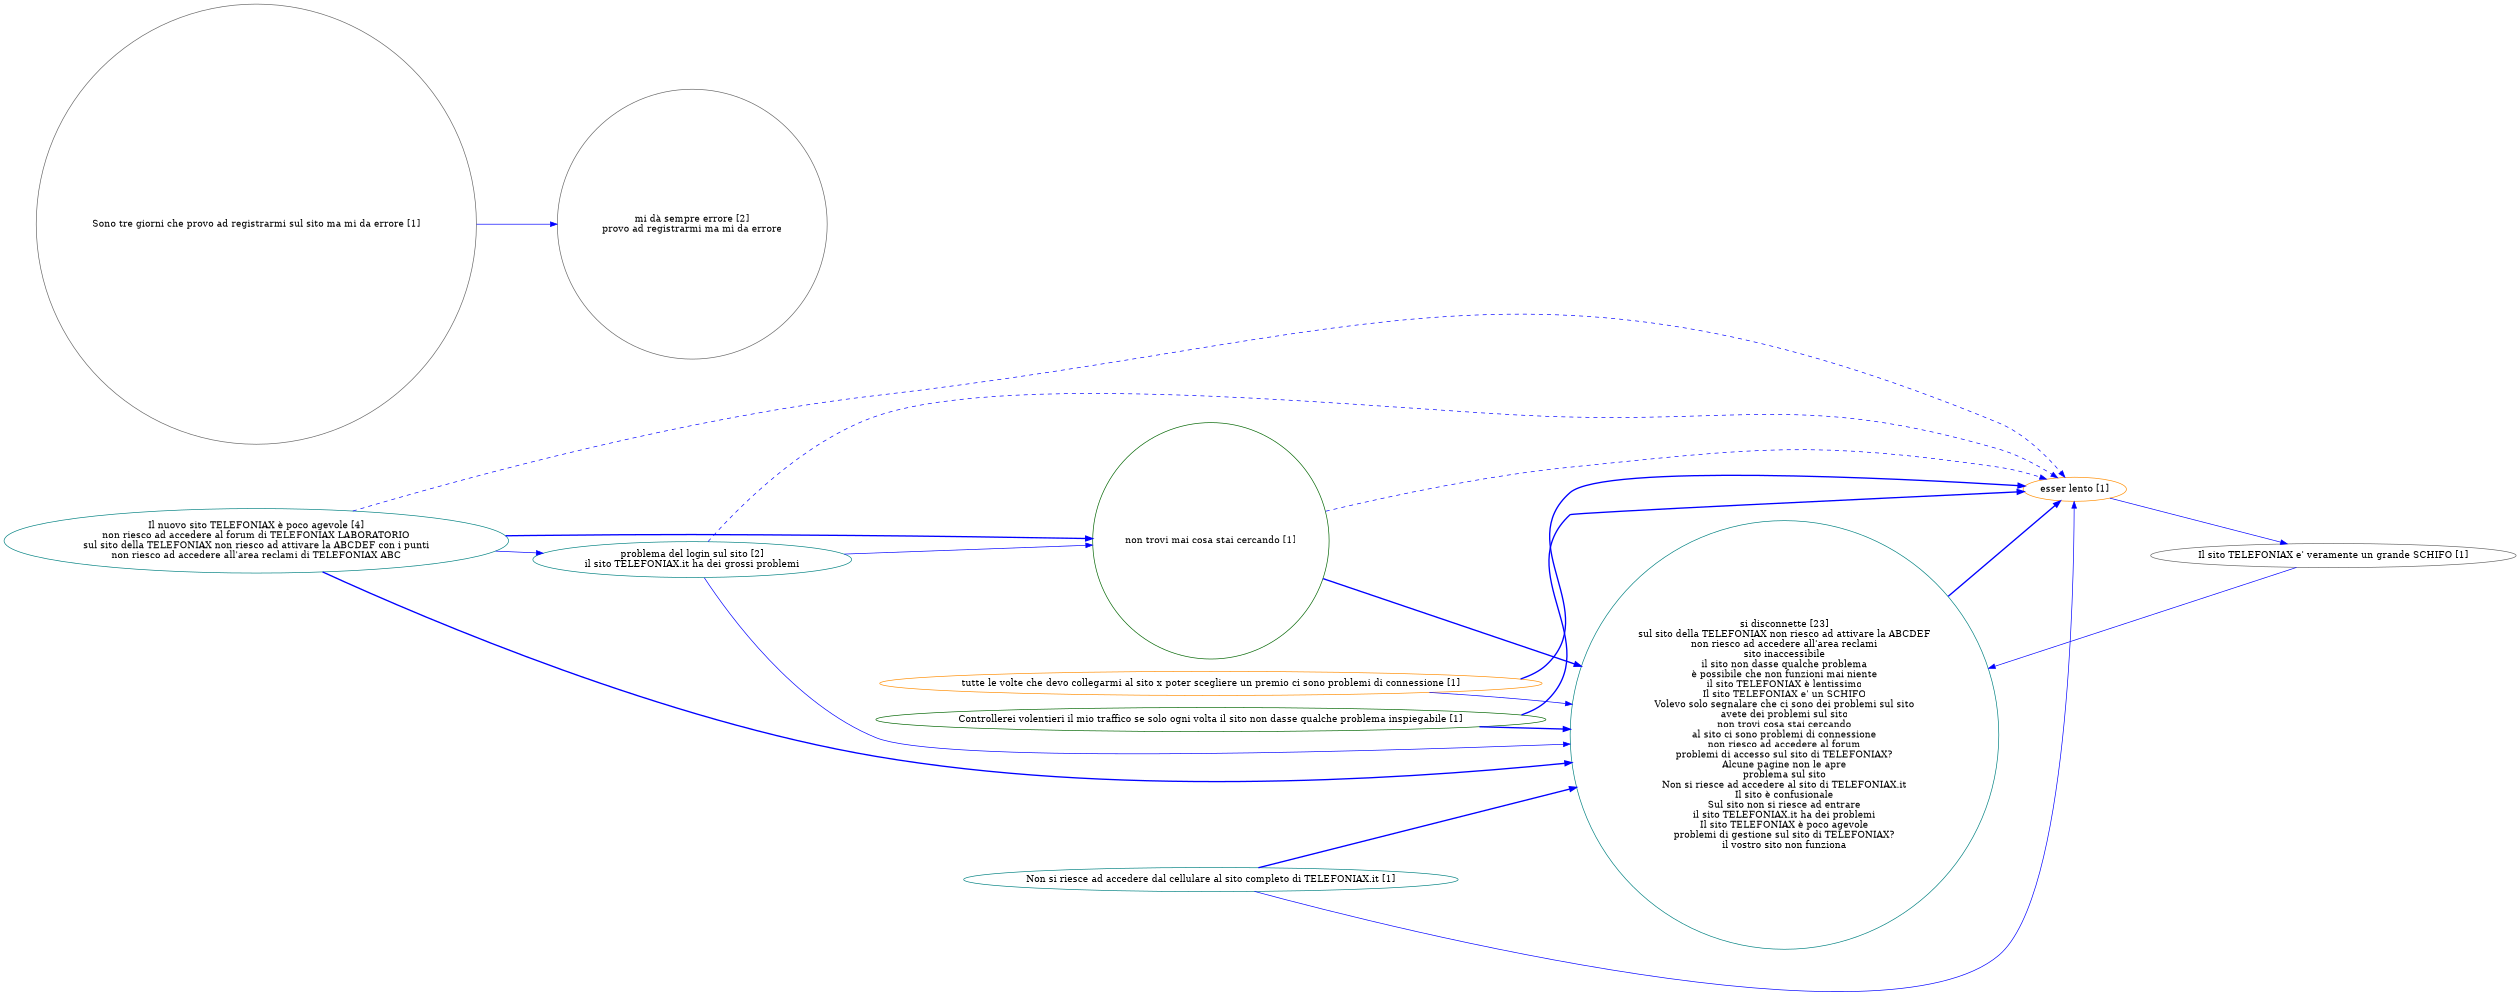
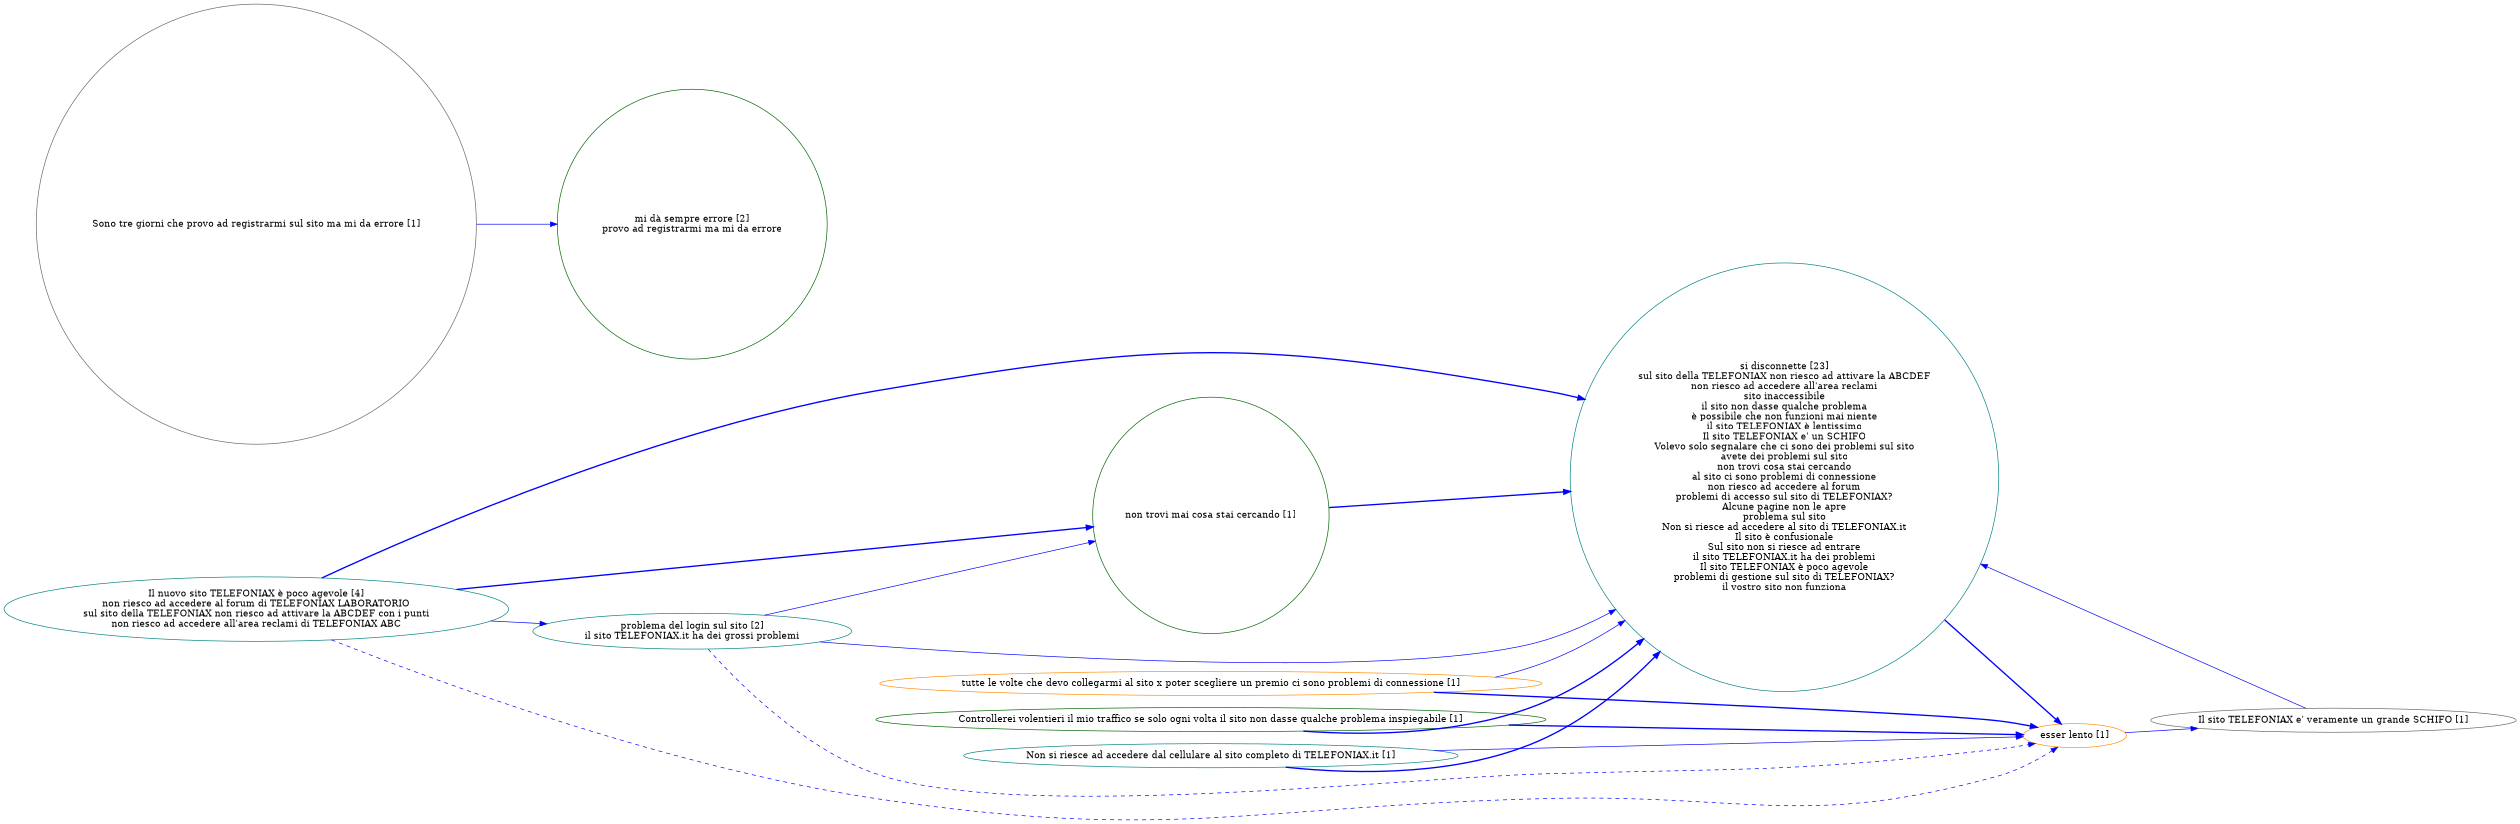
(692, 224) -> (692, 224)
(1682, 456) -> none
